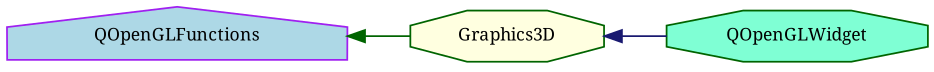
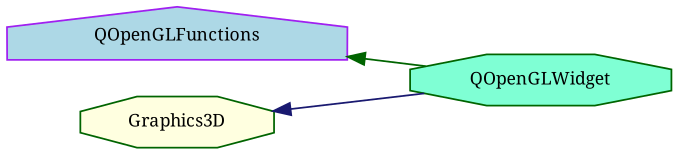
(388, 36) -> (395, 62)
